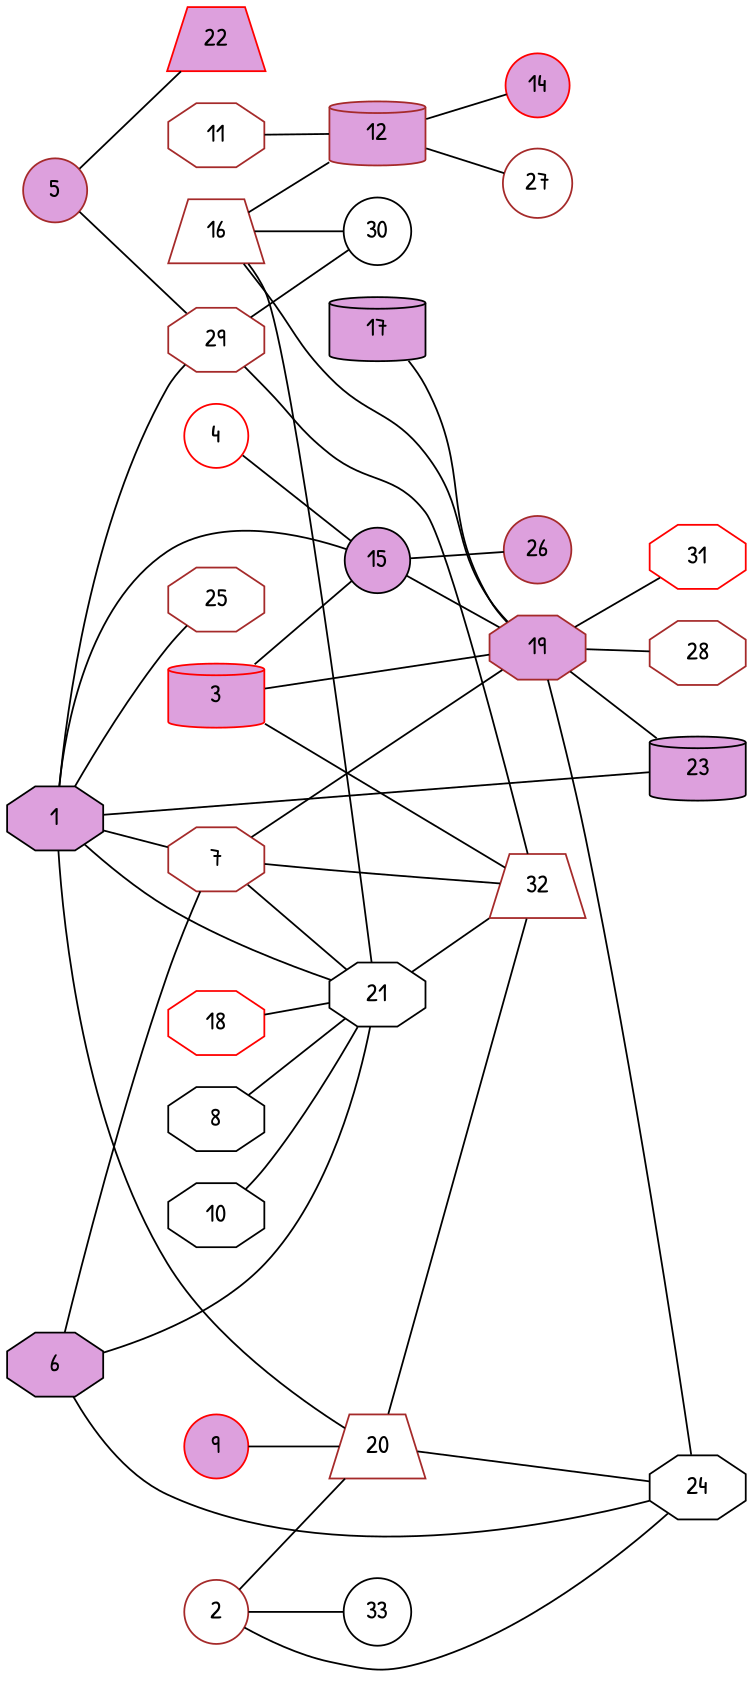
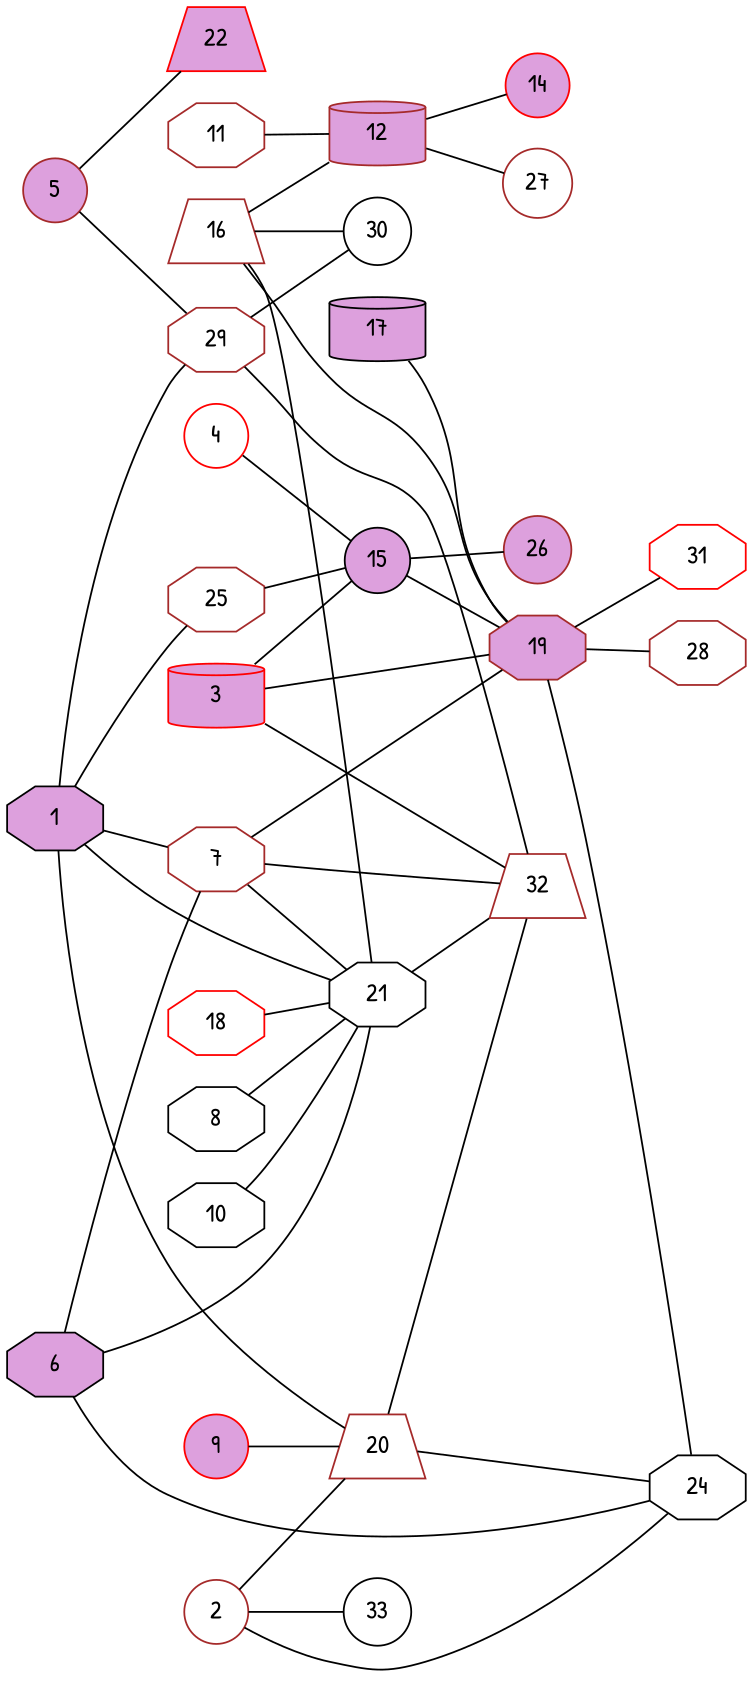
(137, 578) -> (305, 578)
(698, 769) -> none
